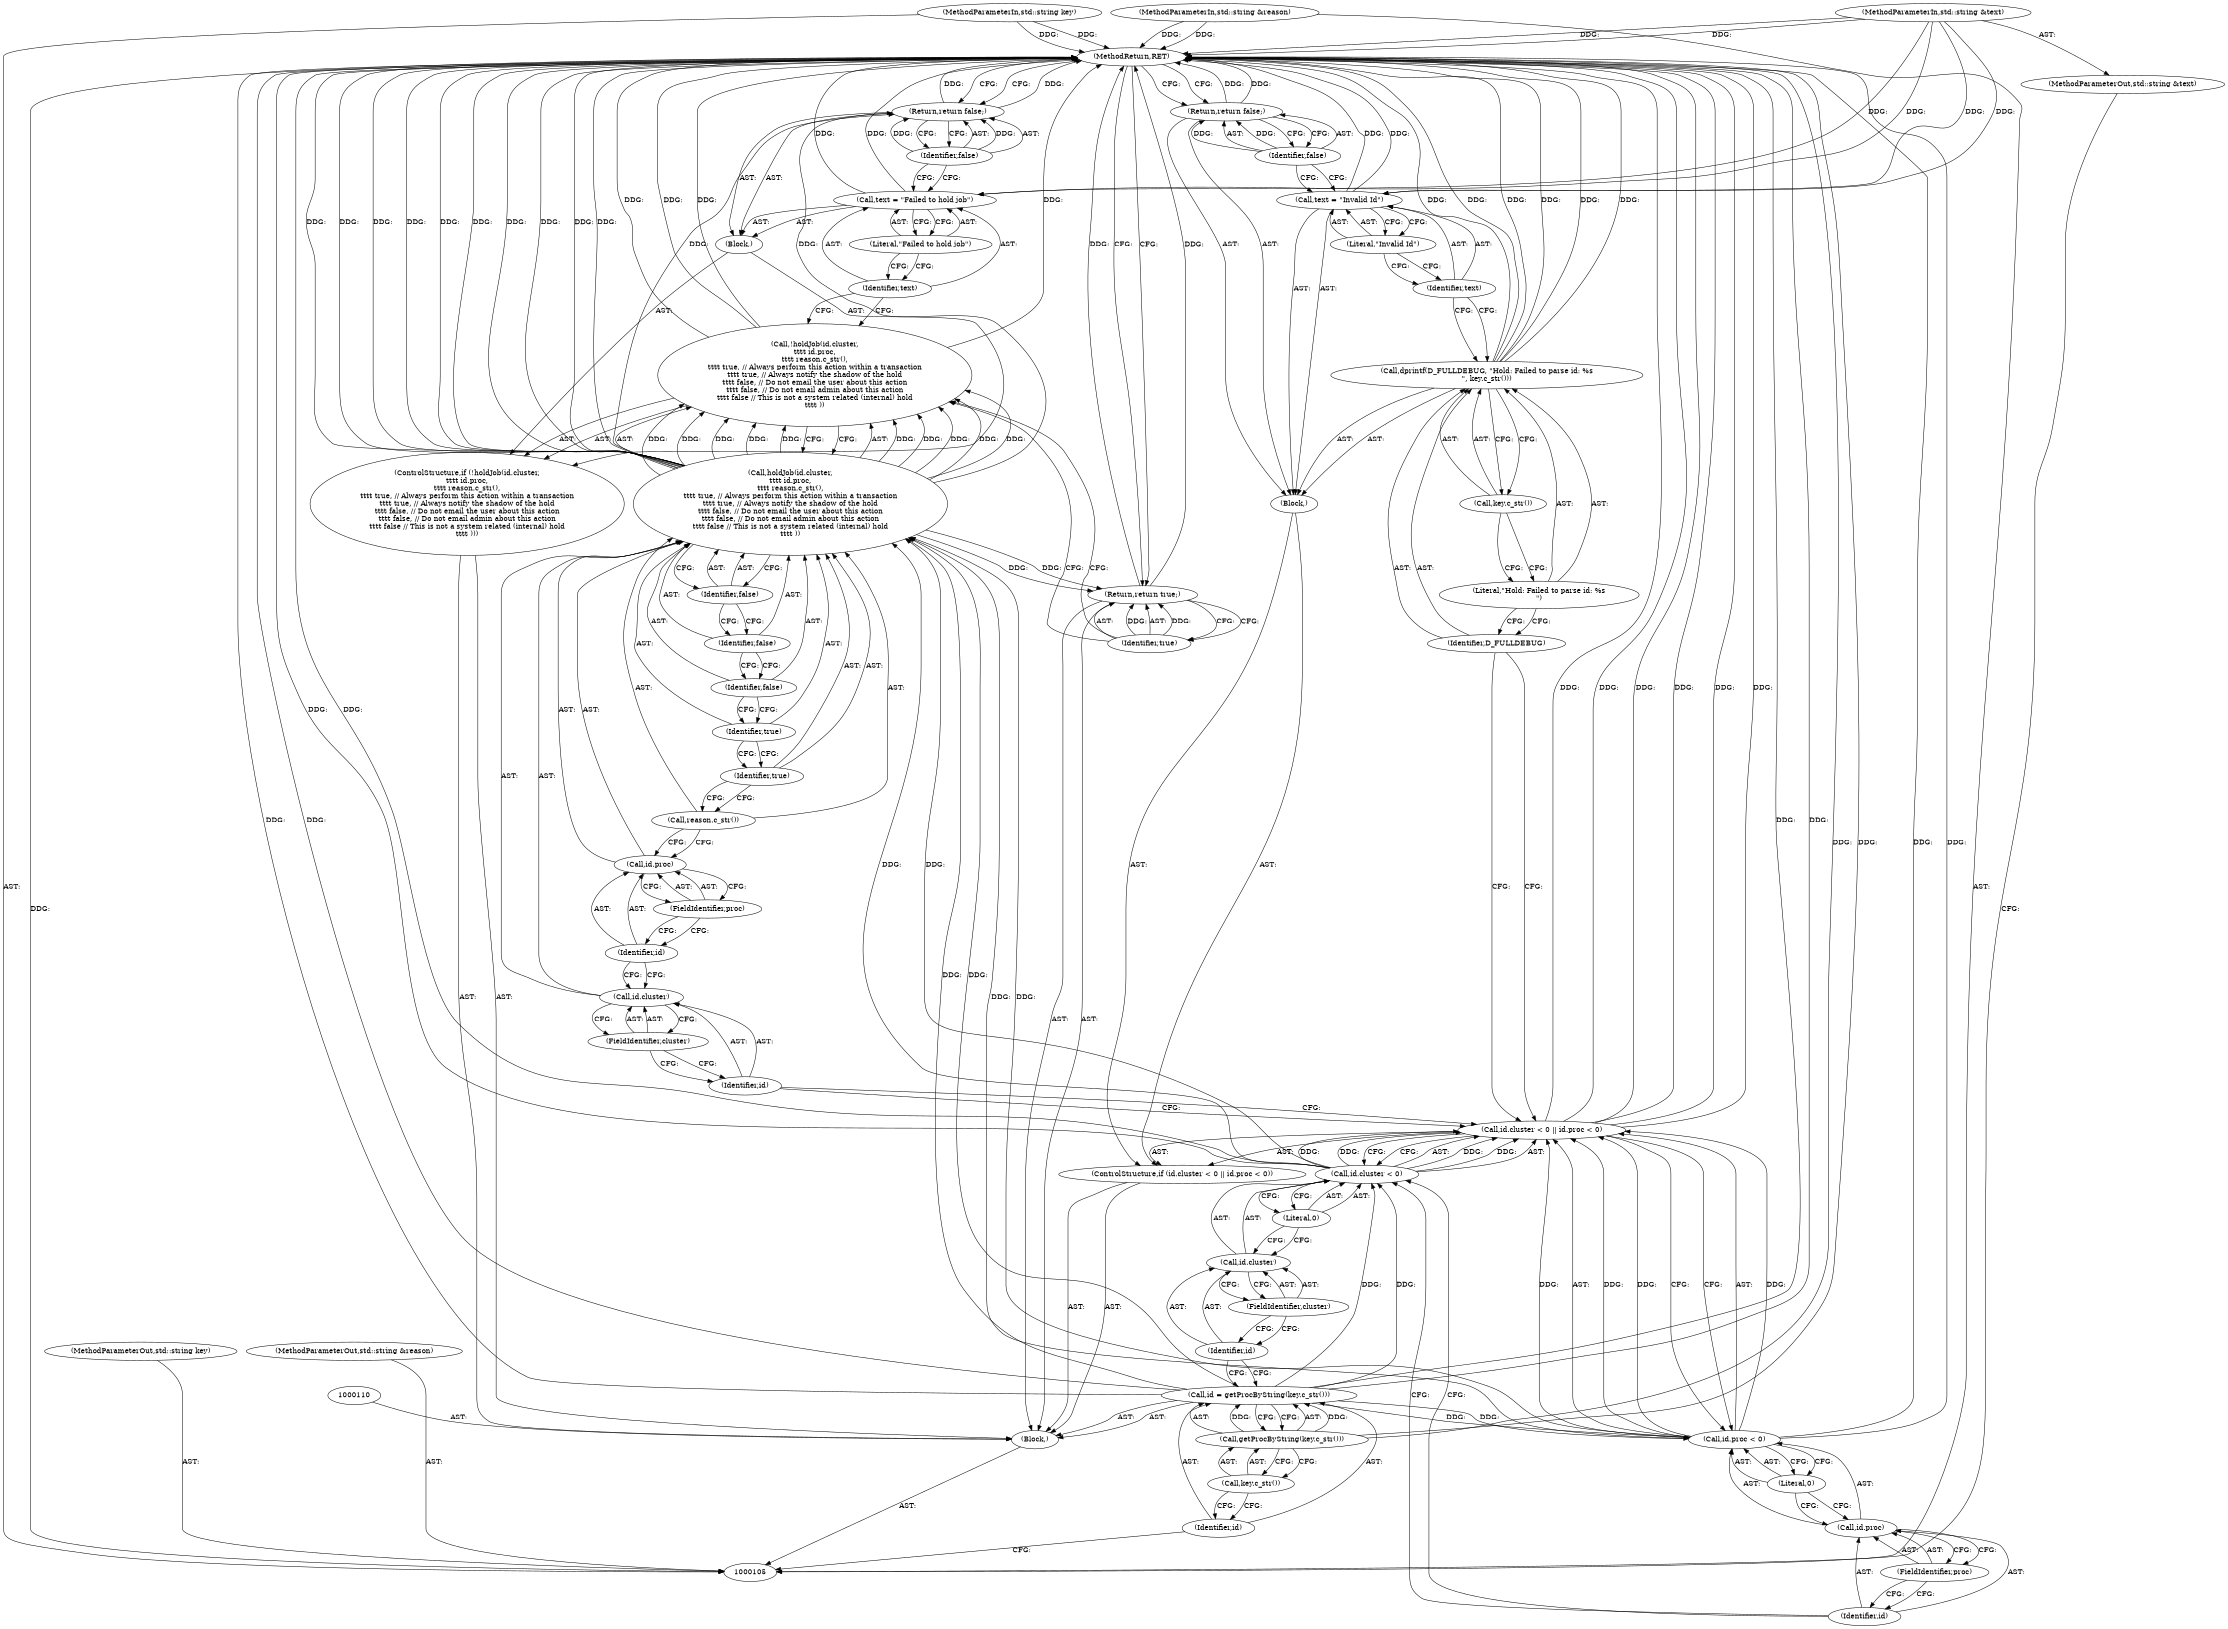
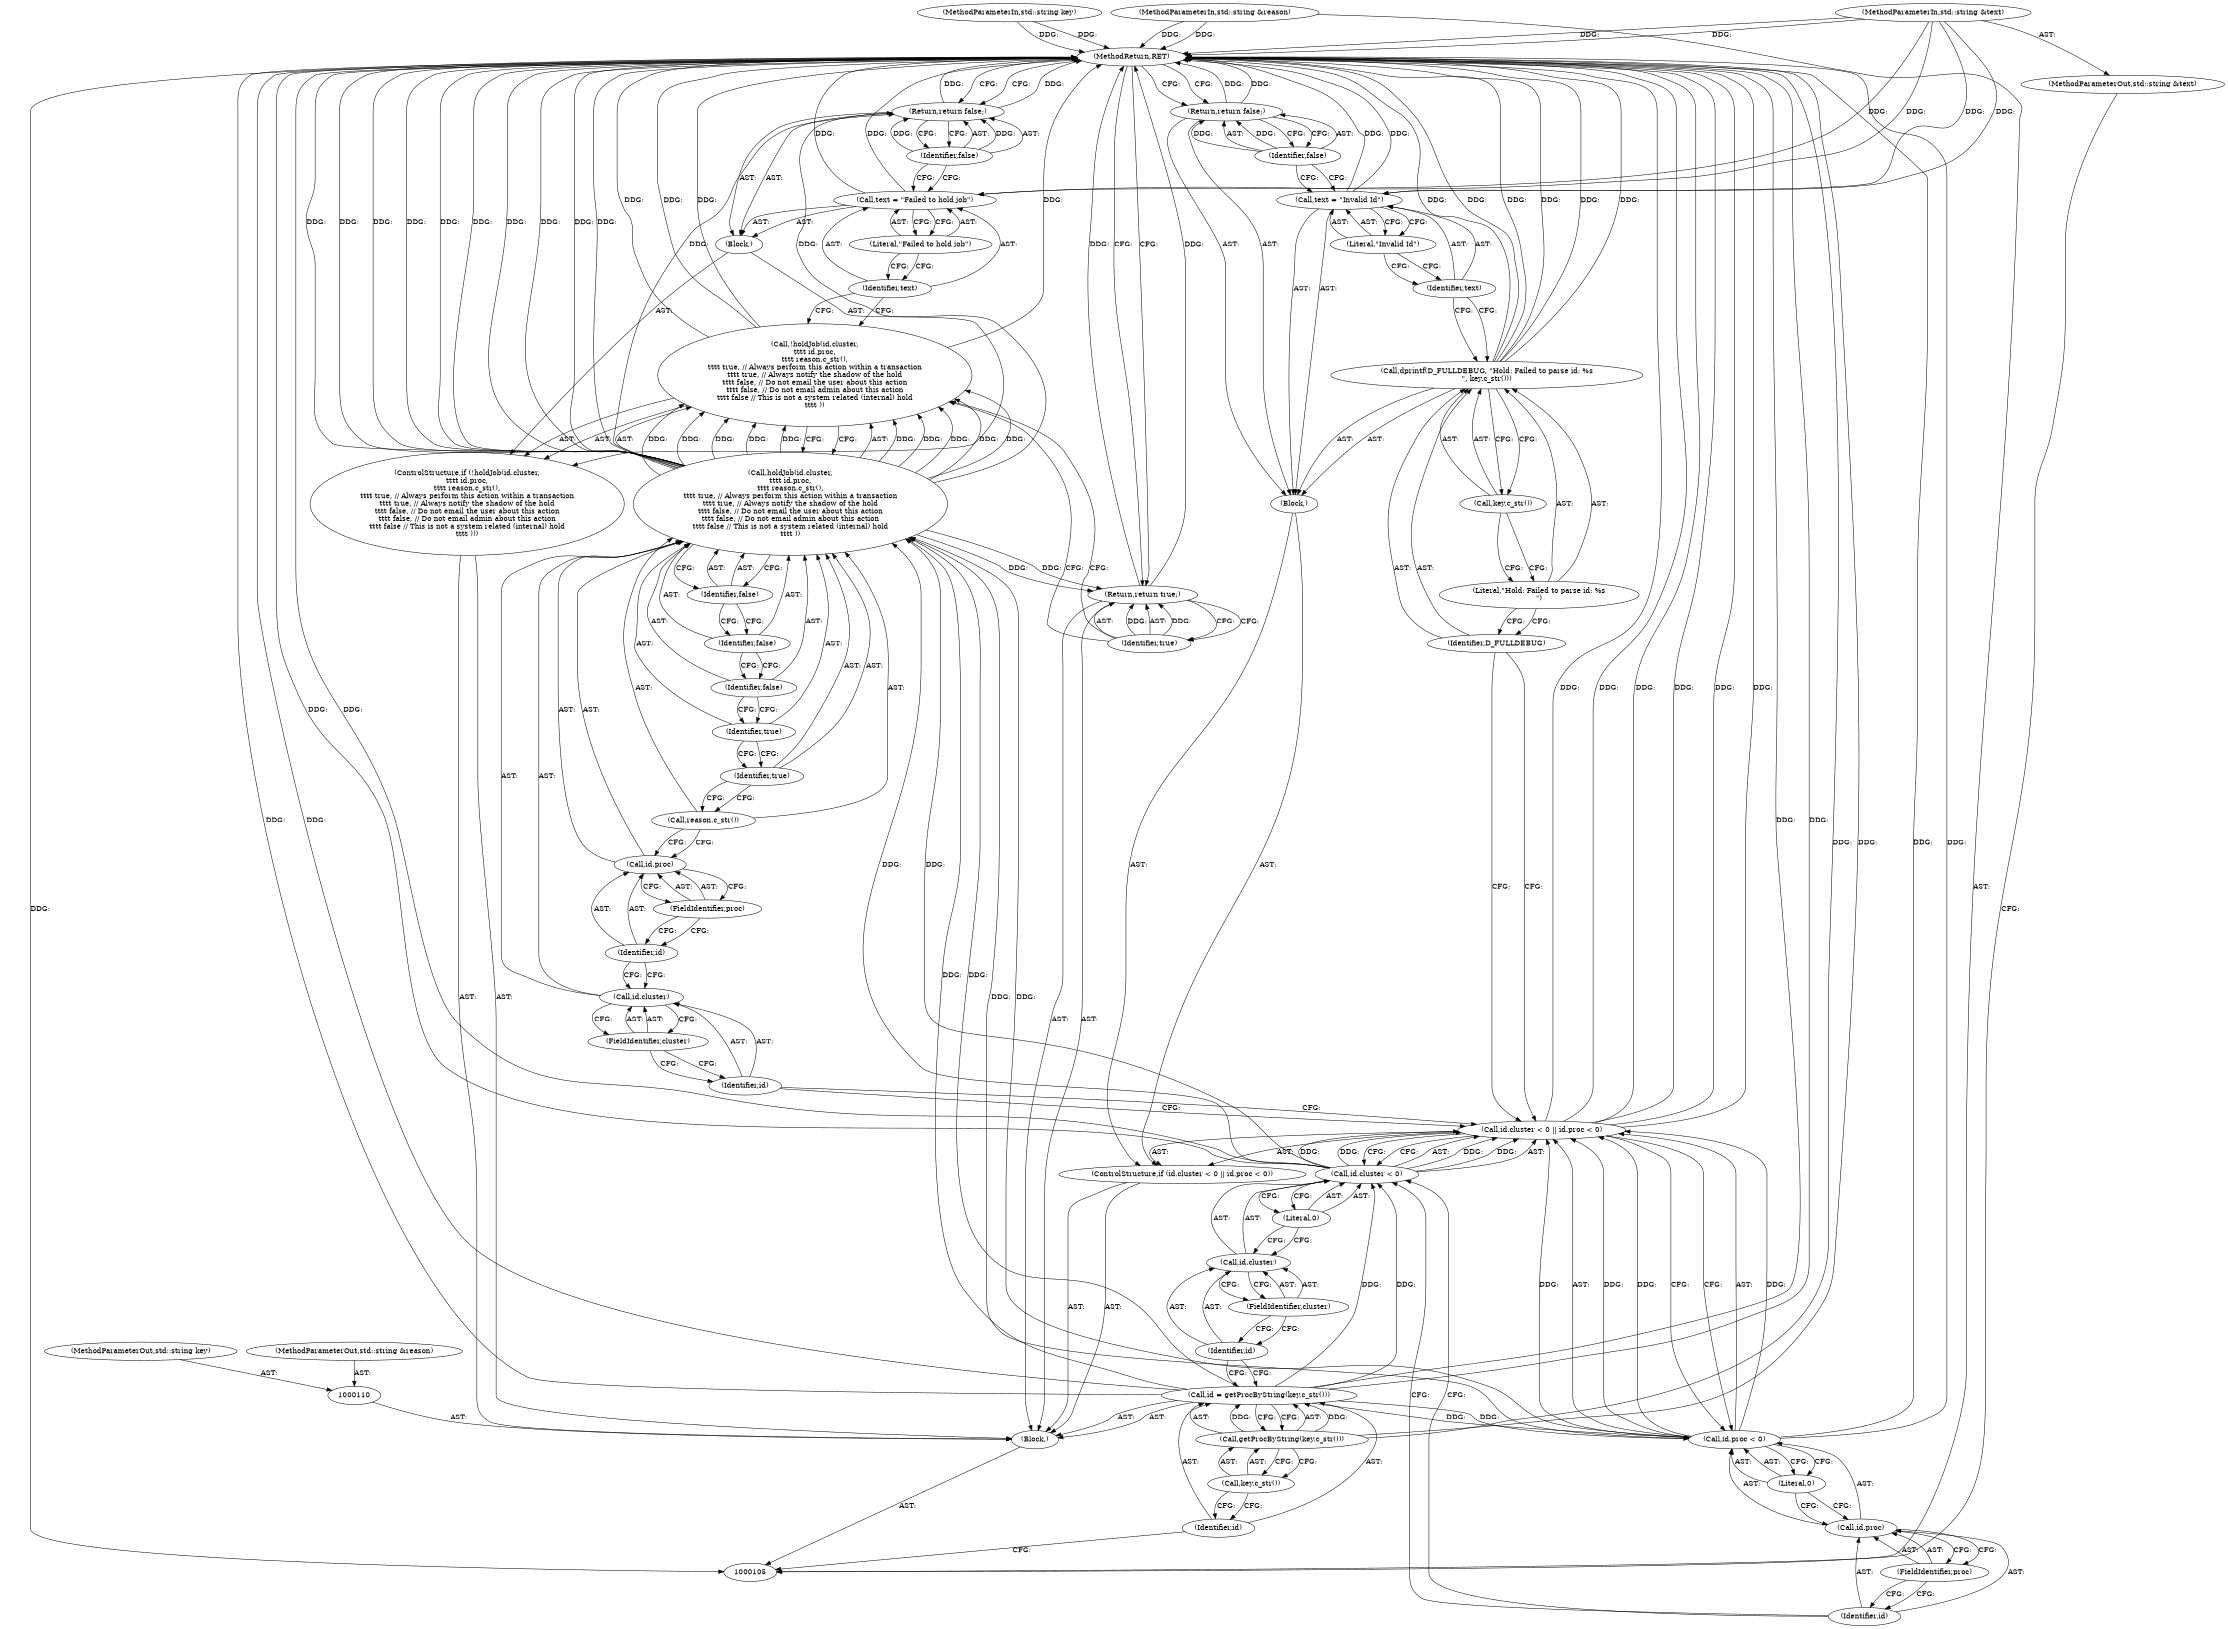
(4, 695) -> none
(477, 1550) -> (354, 1371)
(360, 1556) -> (253, 1375)
